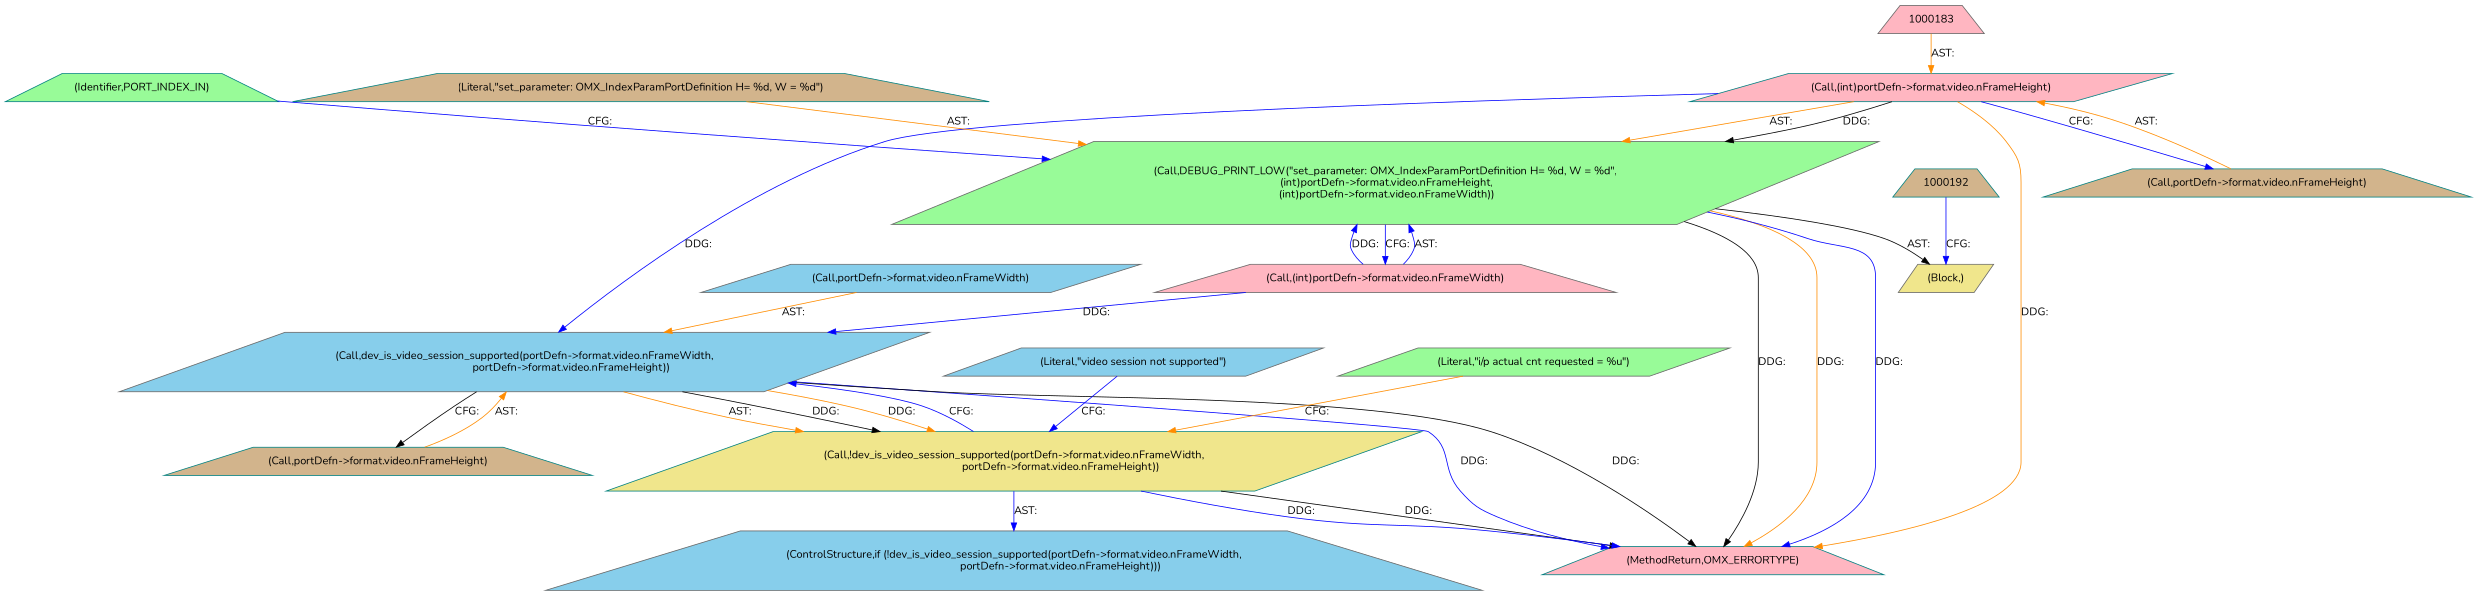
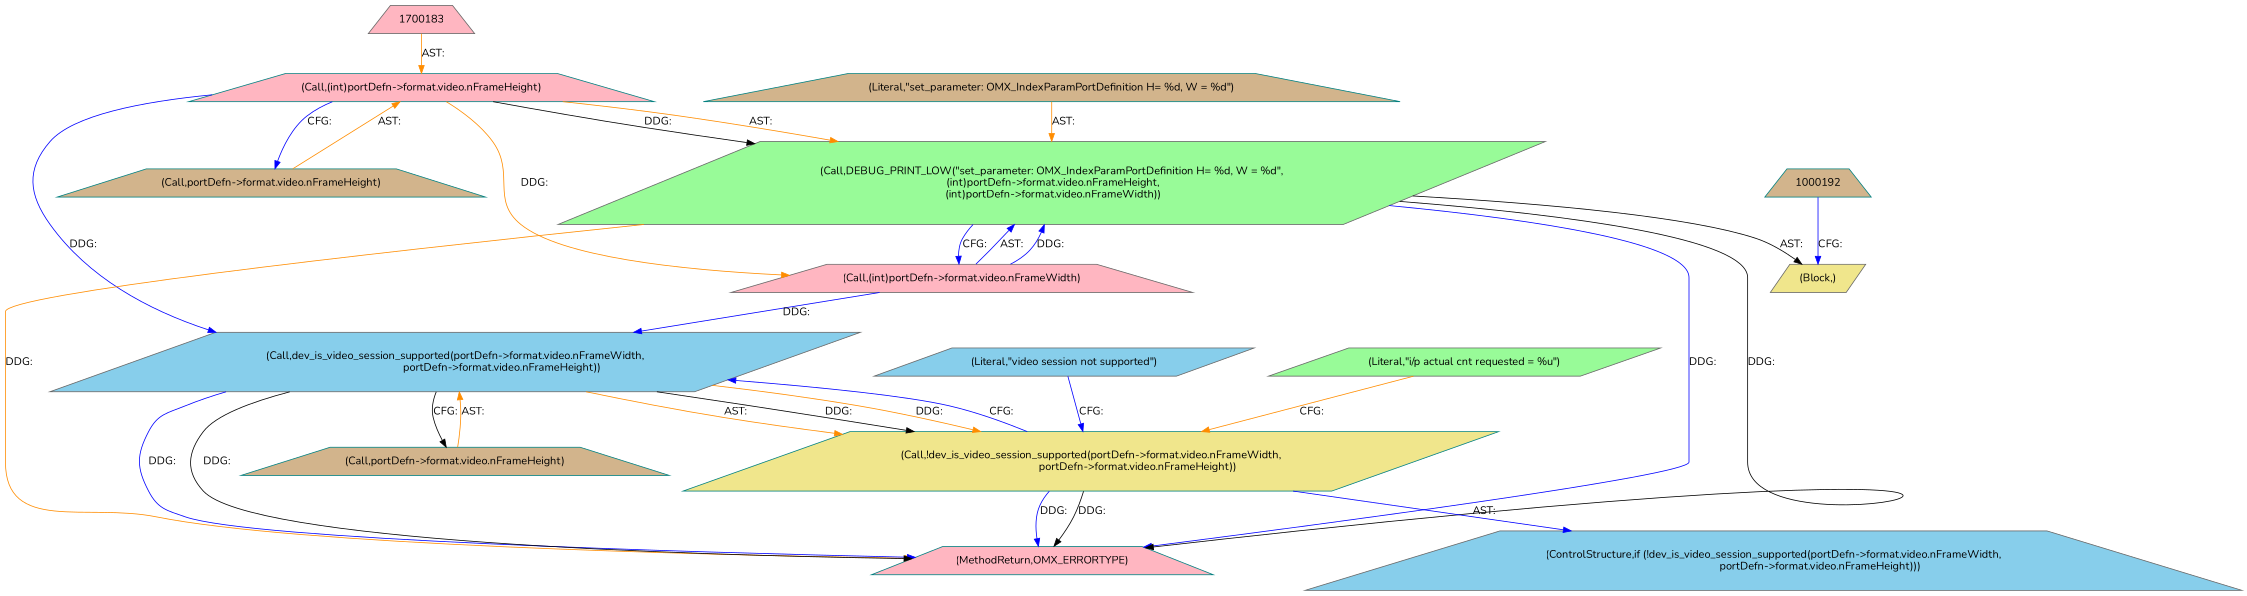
(1931, 20) -> (421, 20)
(142, 88) -> none
(1931, 88) -> (421, 88)
(921, 278) -> none
(2021, 381) -> (574, 248)
